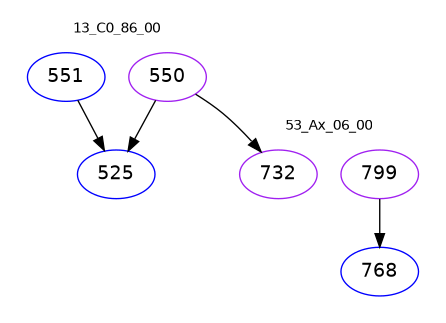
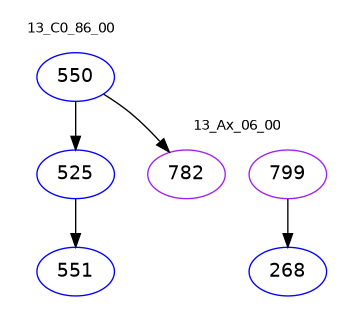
(168, 77) -> (76, 77)
(88, 119) -> (76, 216)
(329, 126) -> (237, 126)
(278, 174) -> (186, 174)
(380, 272) -> (288, 272)
